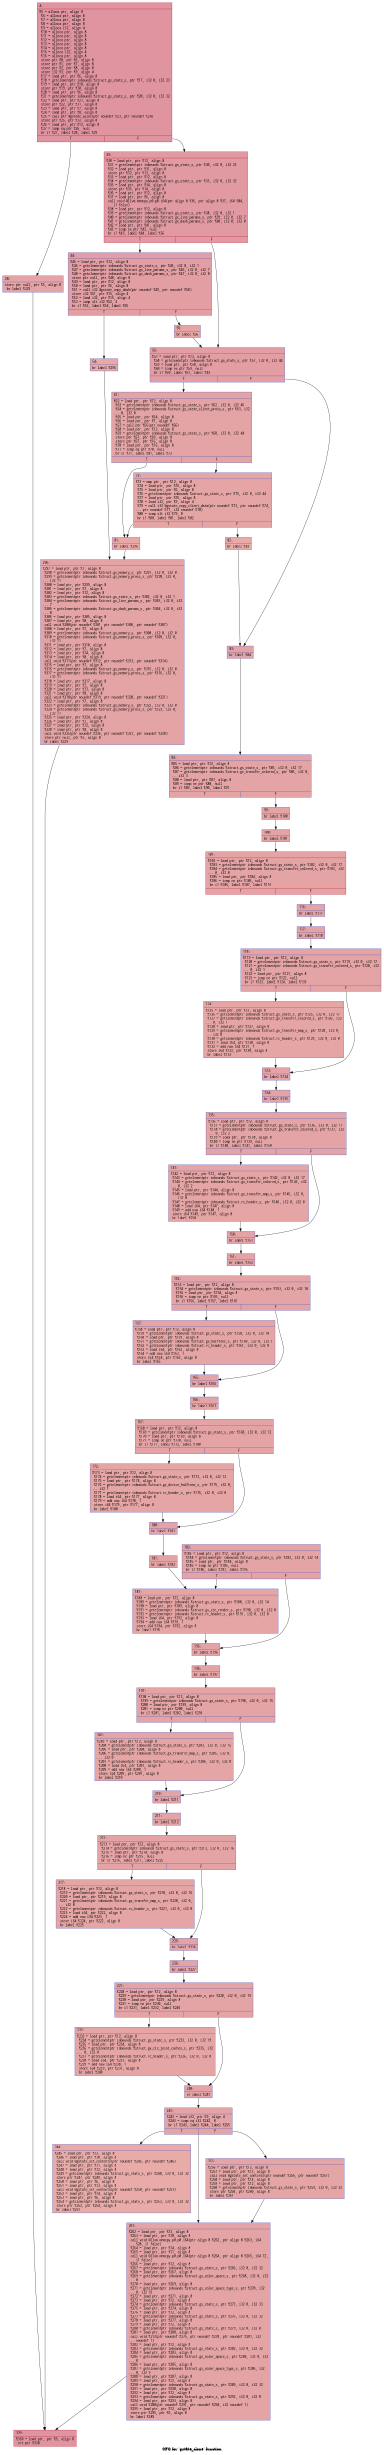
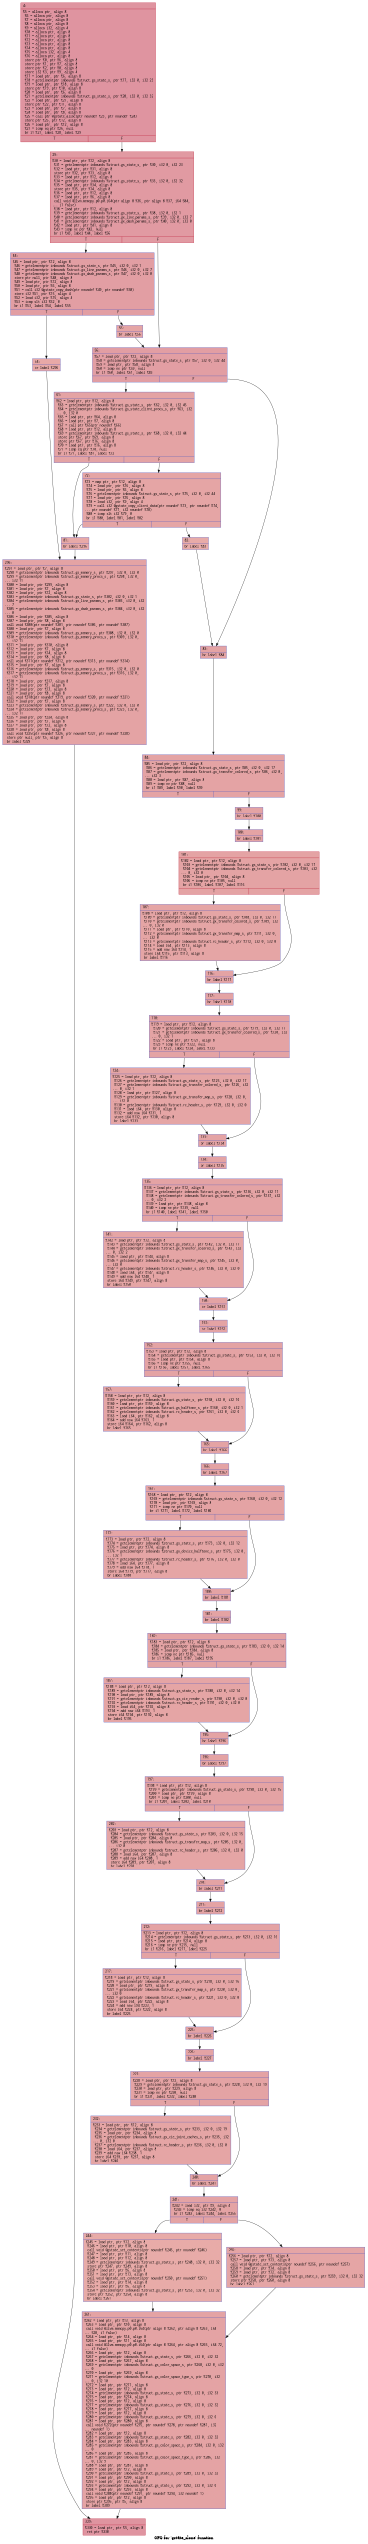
(33, 284) -> none
none -> (210, 933)
(176, 1577) -> (217, 1627)
(198, 2177) -> (153, 2305)
